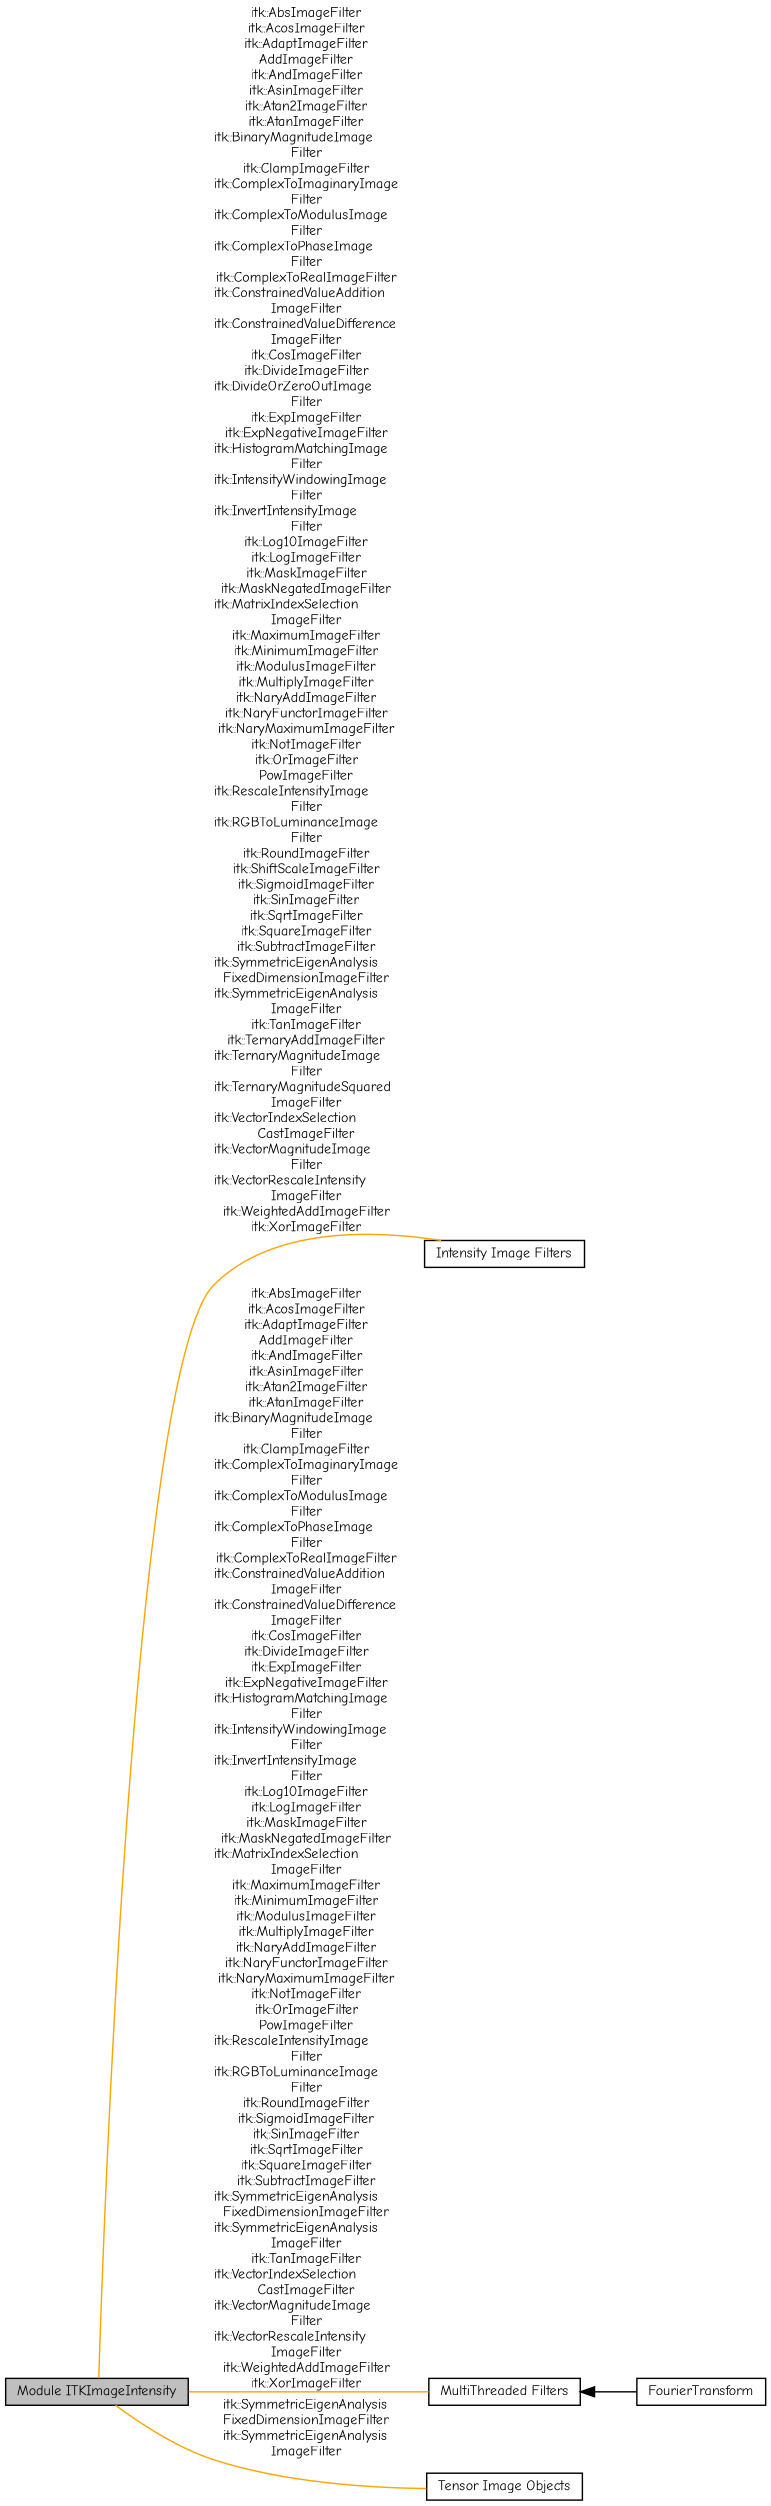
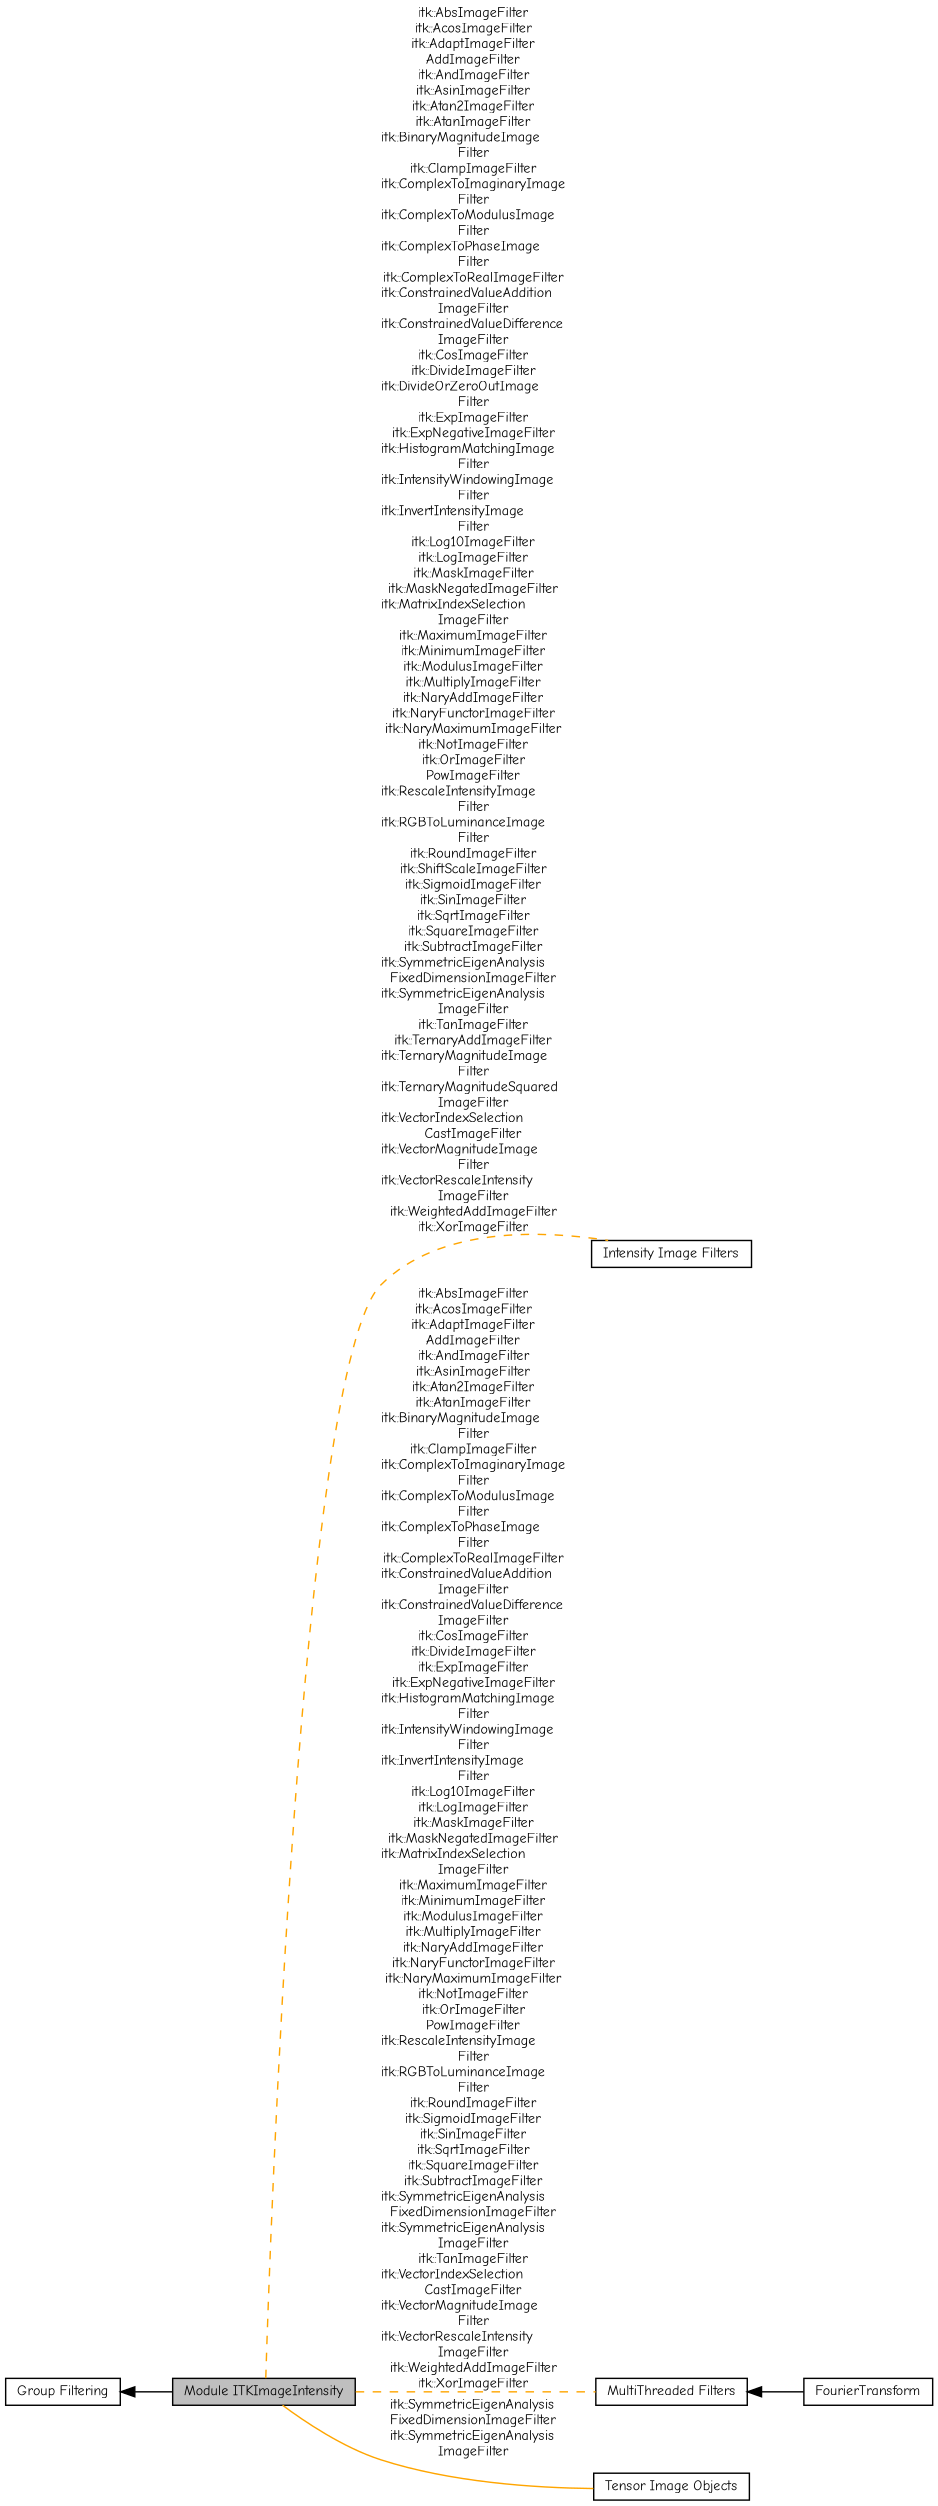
(136, 1707) -> (303, 1707)
none -> (63, 2392)
(309, 2392) -> (476, 2392)
